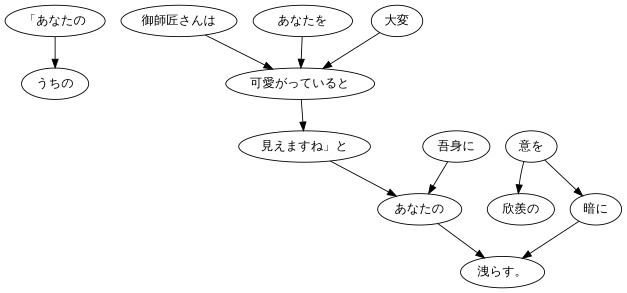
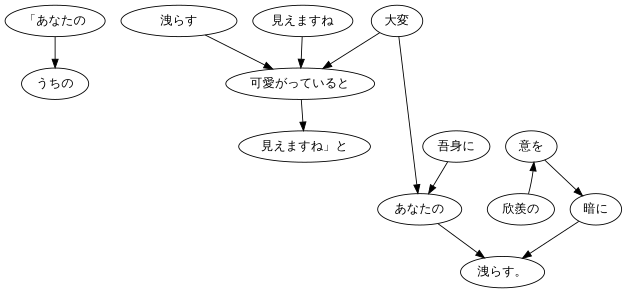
(179, 21) -> (179, 21)
(303, 21) -> (303, 21)
(521, 173) -> (531, 183)
(359, 177) -> (408, 111)
